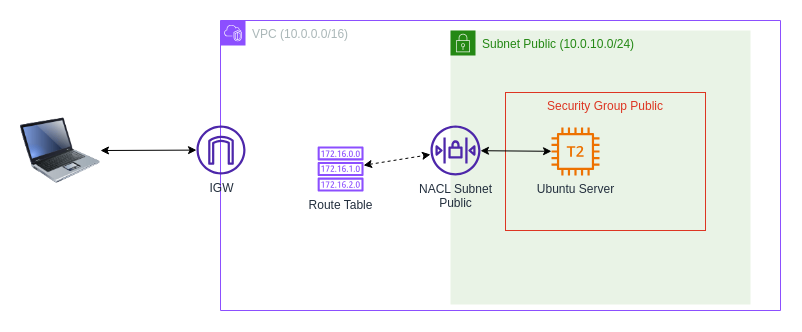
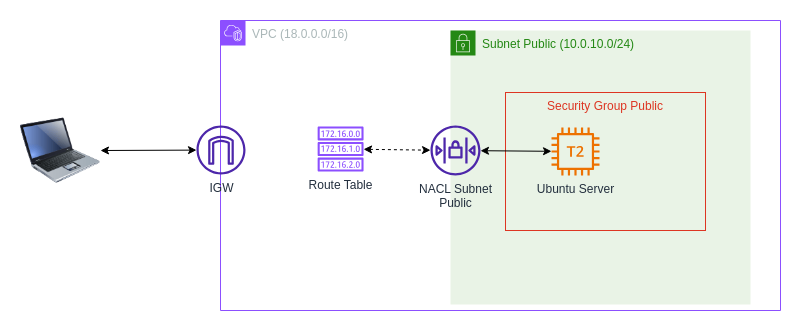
(303, 35) -> (303, 35)
(341, 169) -> (341, 149)
